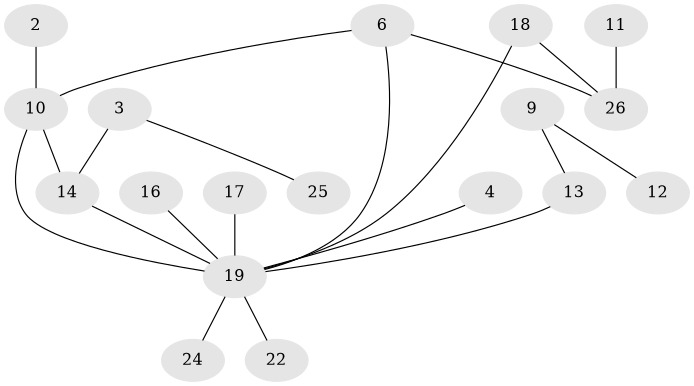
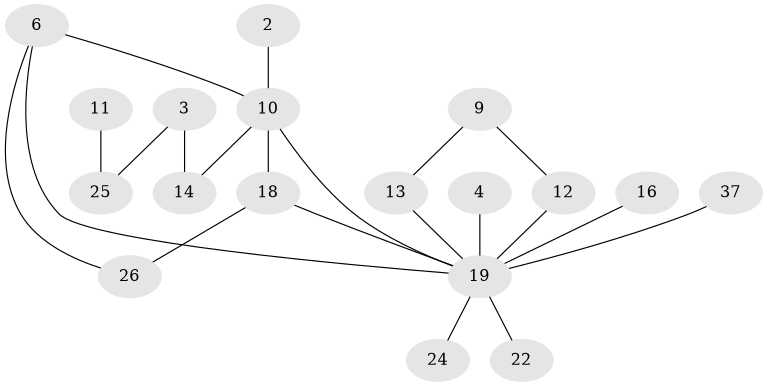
(616, 68) -> (101, 151)
none -> (268, 151)
(235, 193) -> (731, 193)
(151, 235) -> (522, 235)
